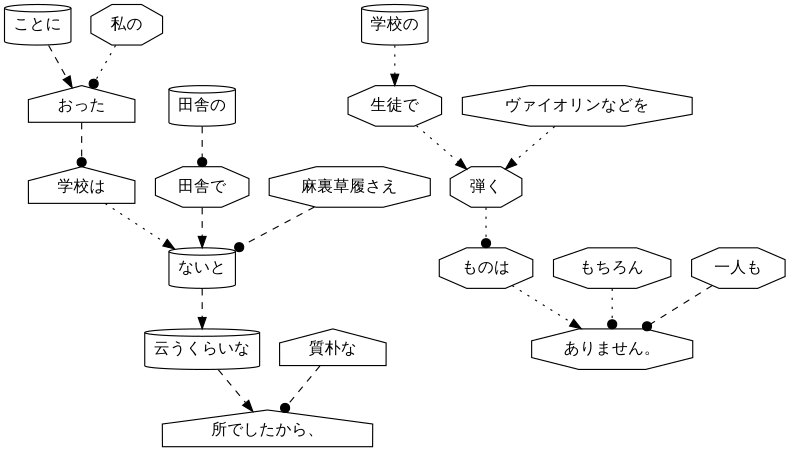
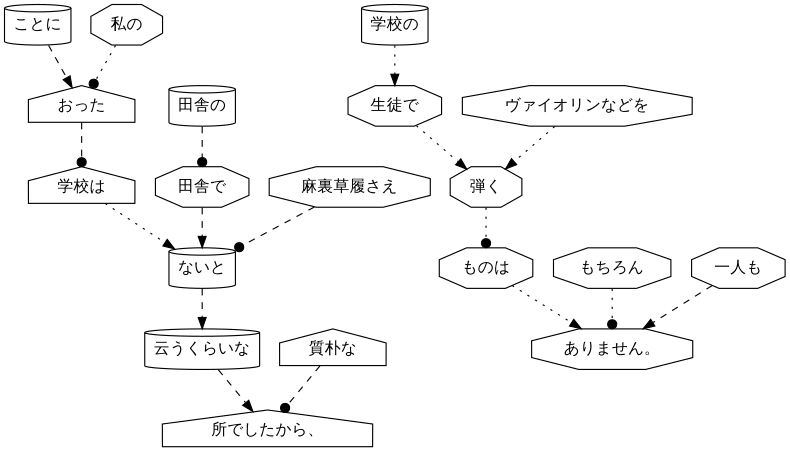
(682, 305) -> (683, 304)
